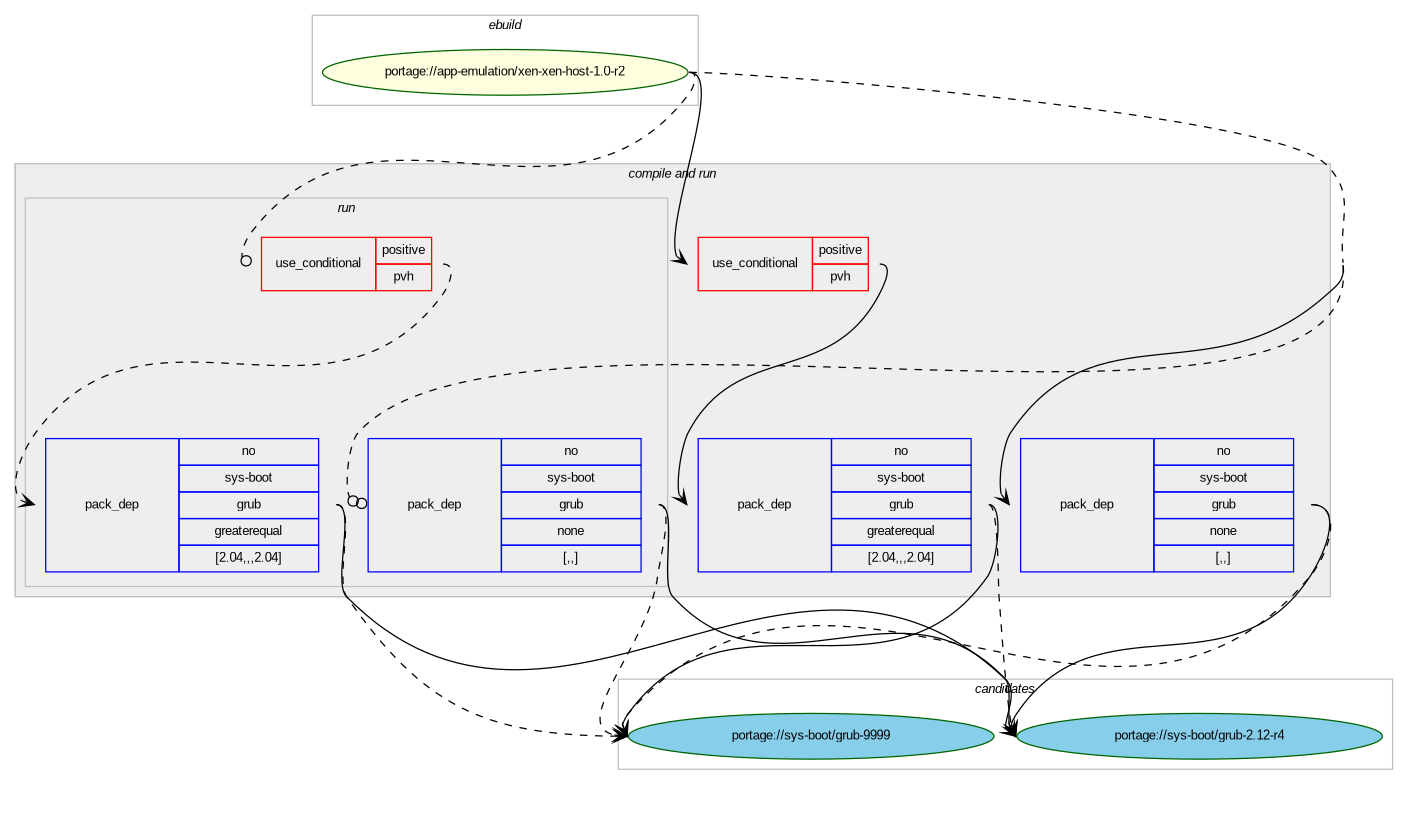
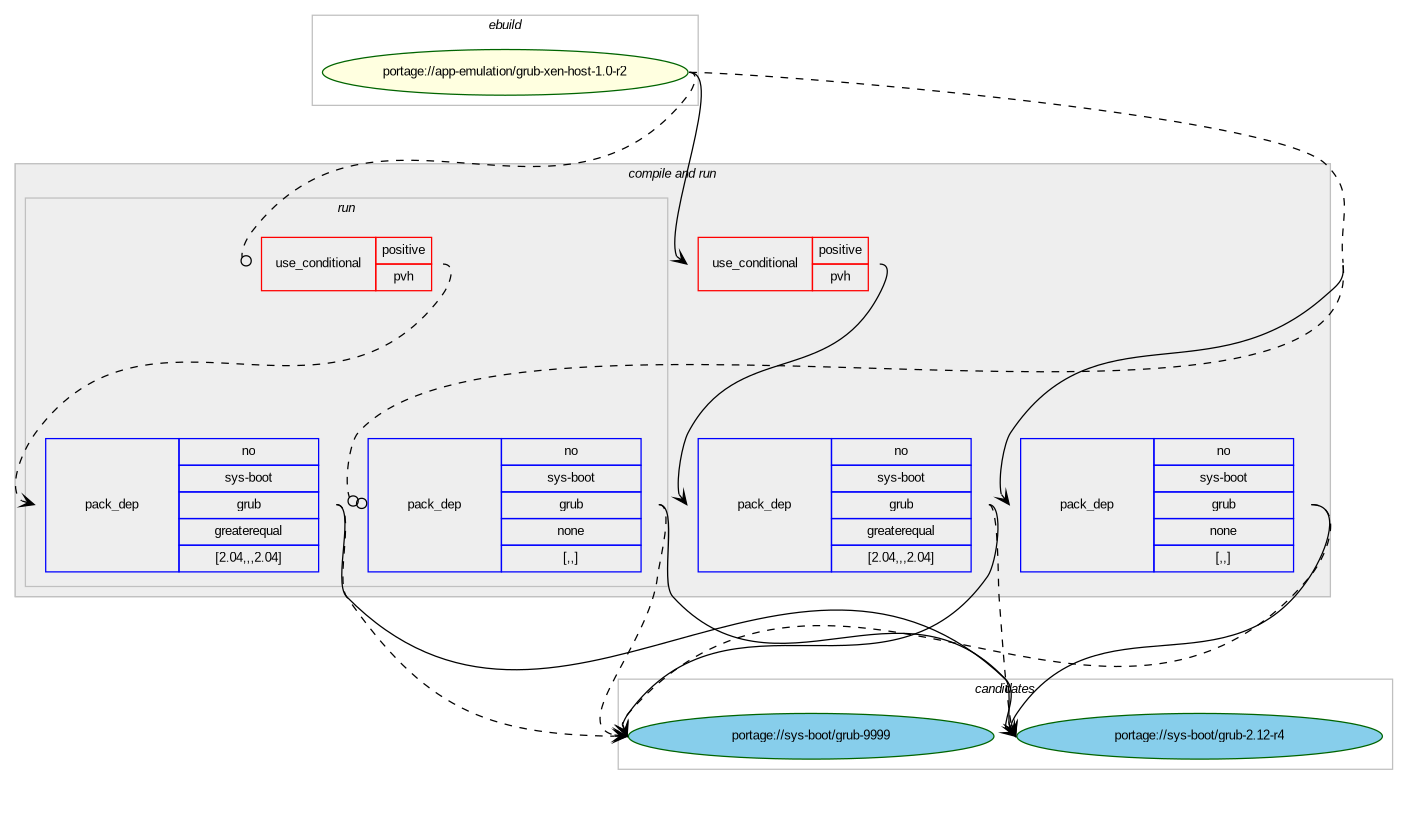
(505, 72) -> (505, 72)
